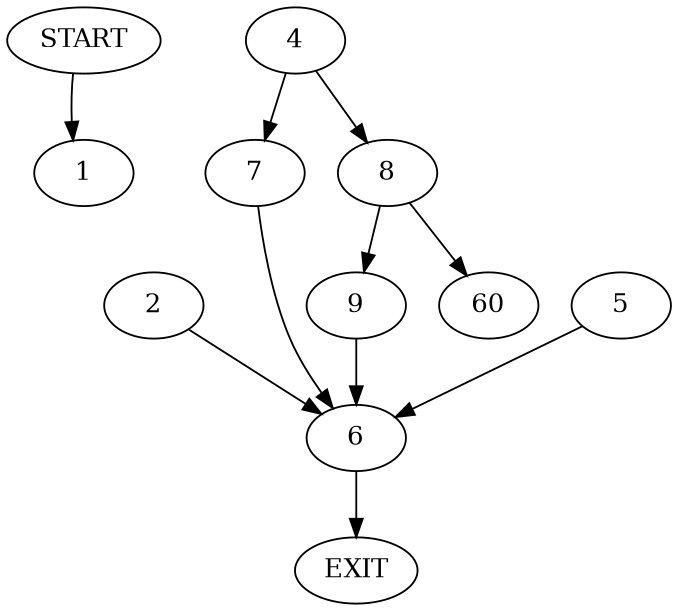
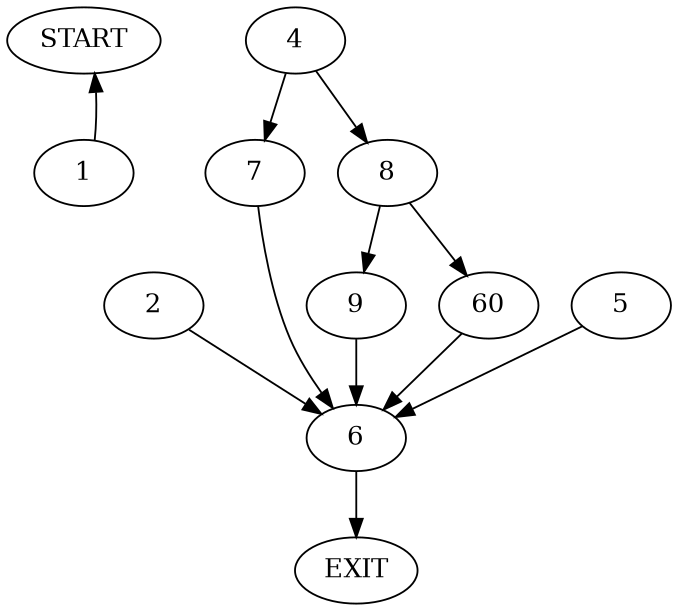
(72, 97) -> (96, 116)
none -> (429, 365)
